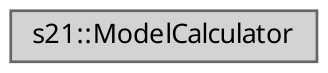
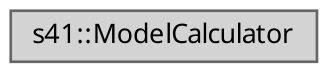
(164, 36) -> (164, 36)
